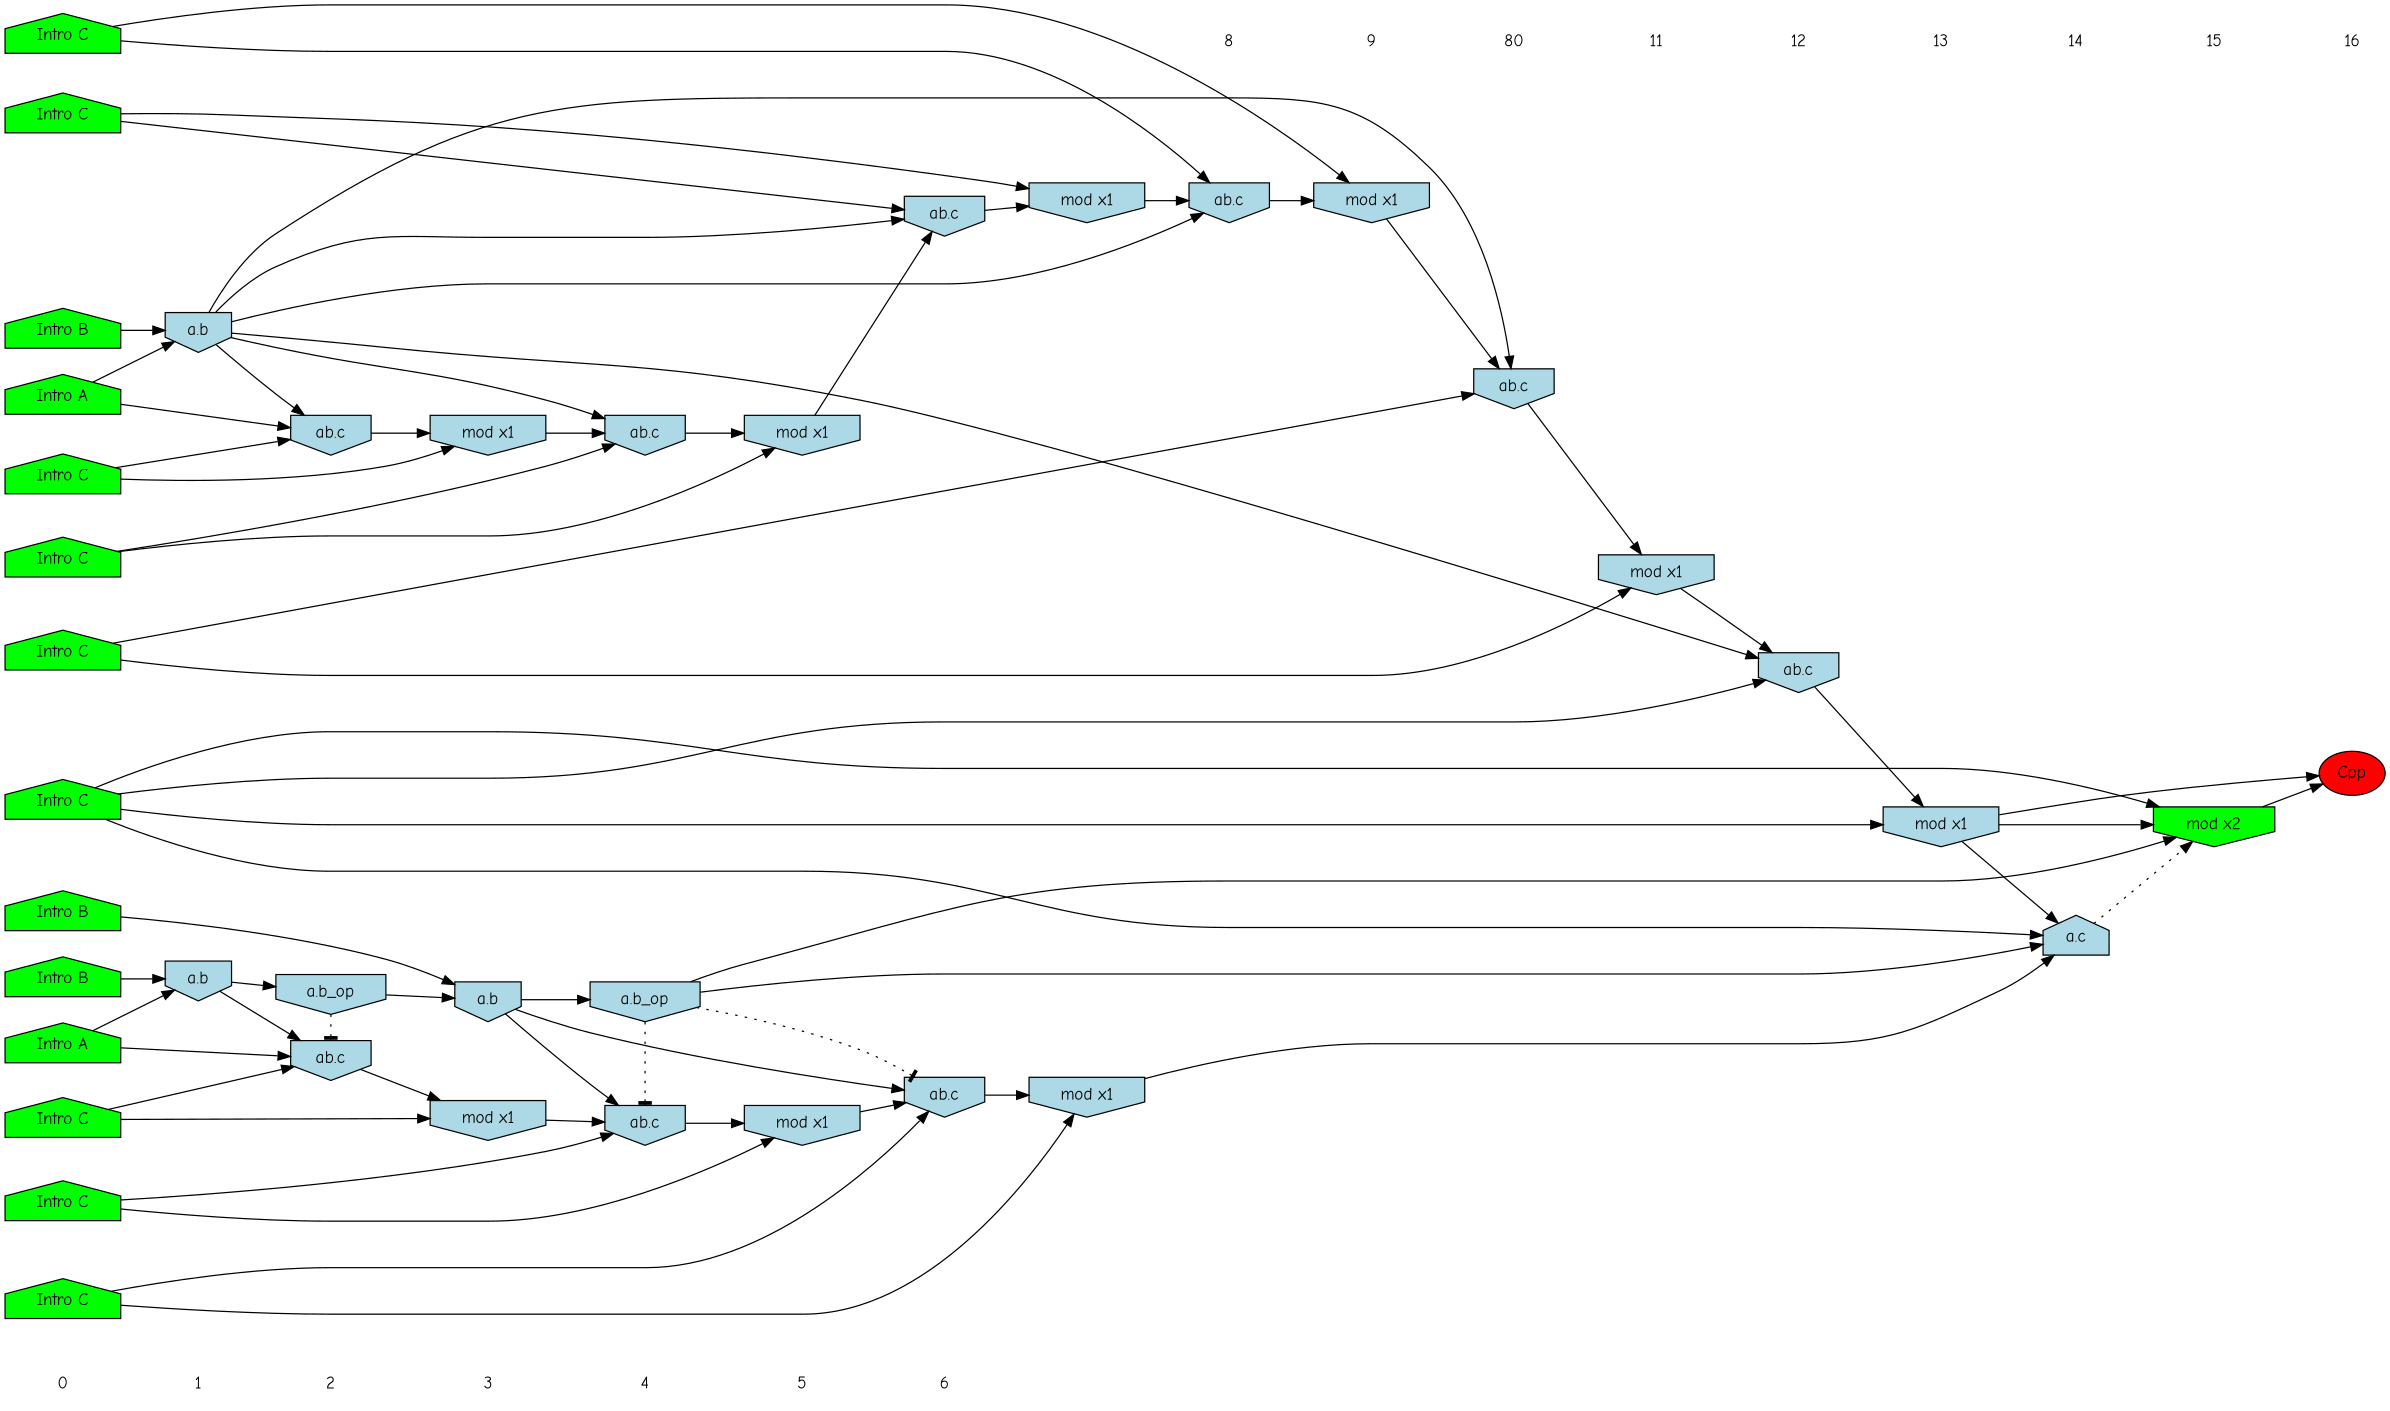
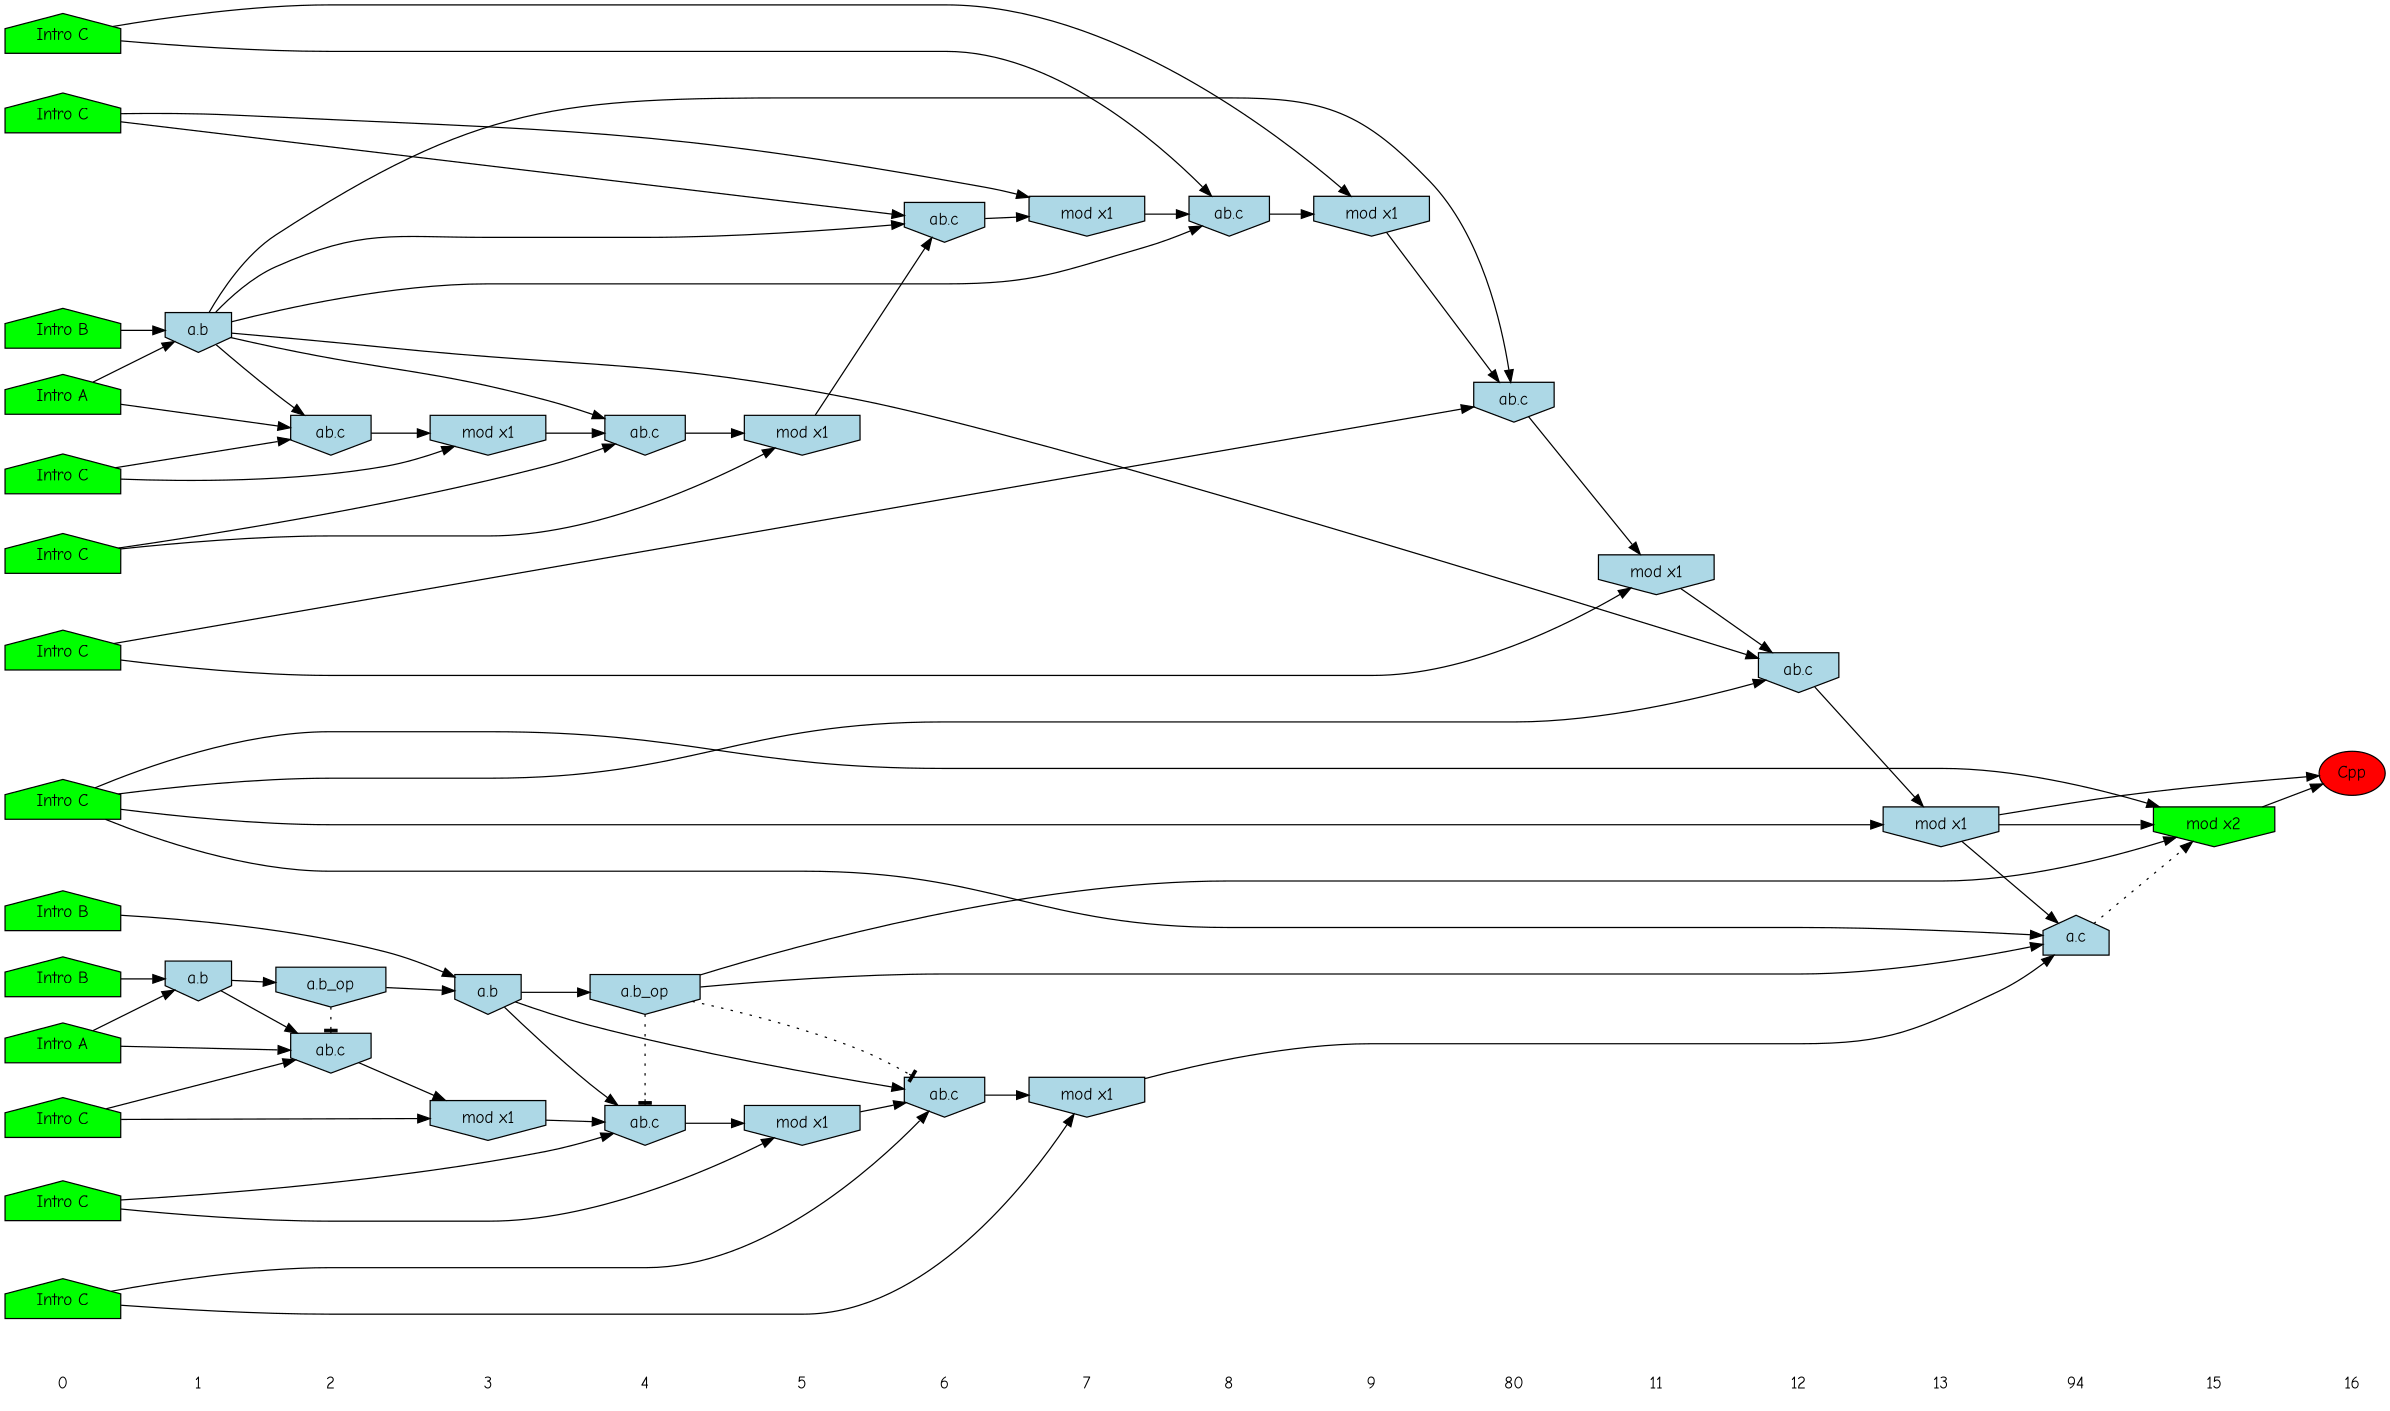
(2076, 42) -> (2076, 1384)
none -> (1087, 1384)
